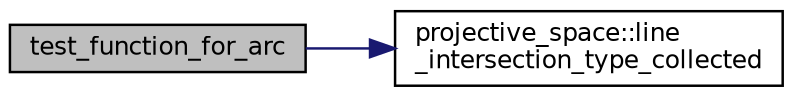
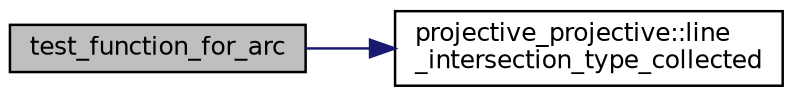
(589, 48) -> (589, 48)
